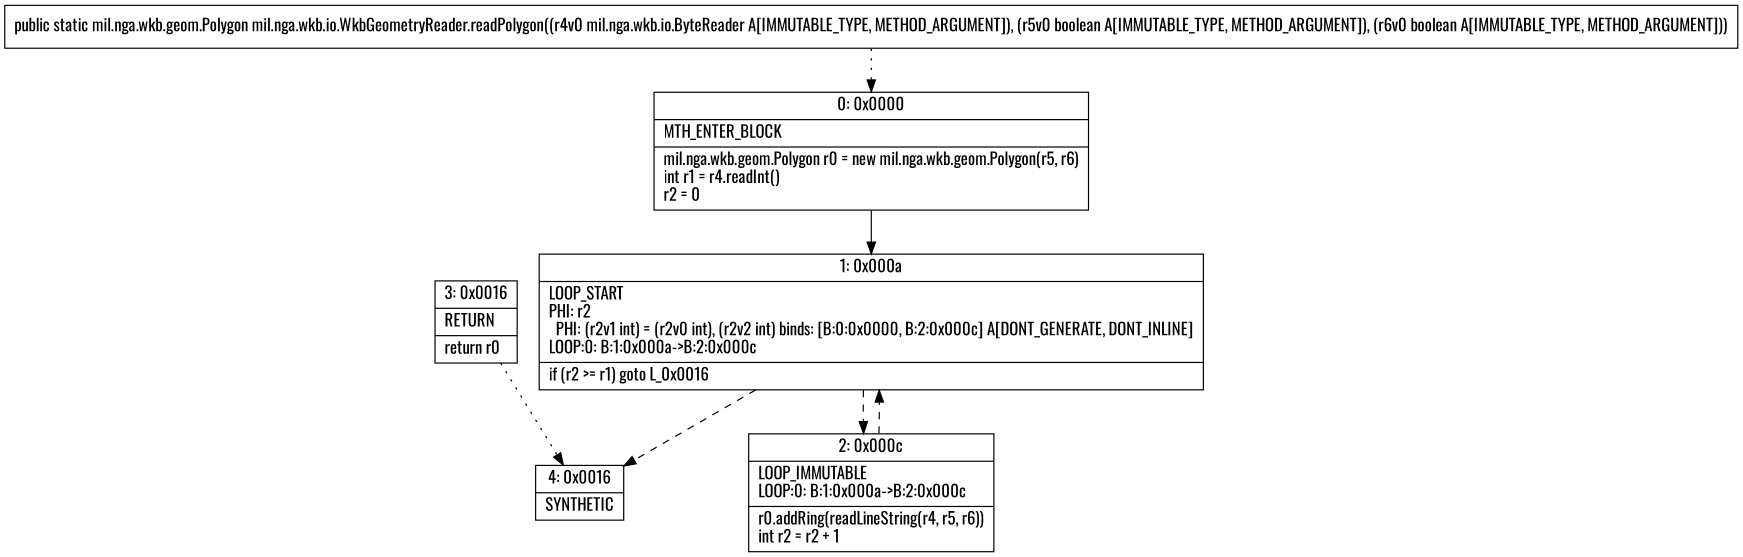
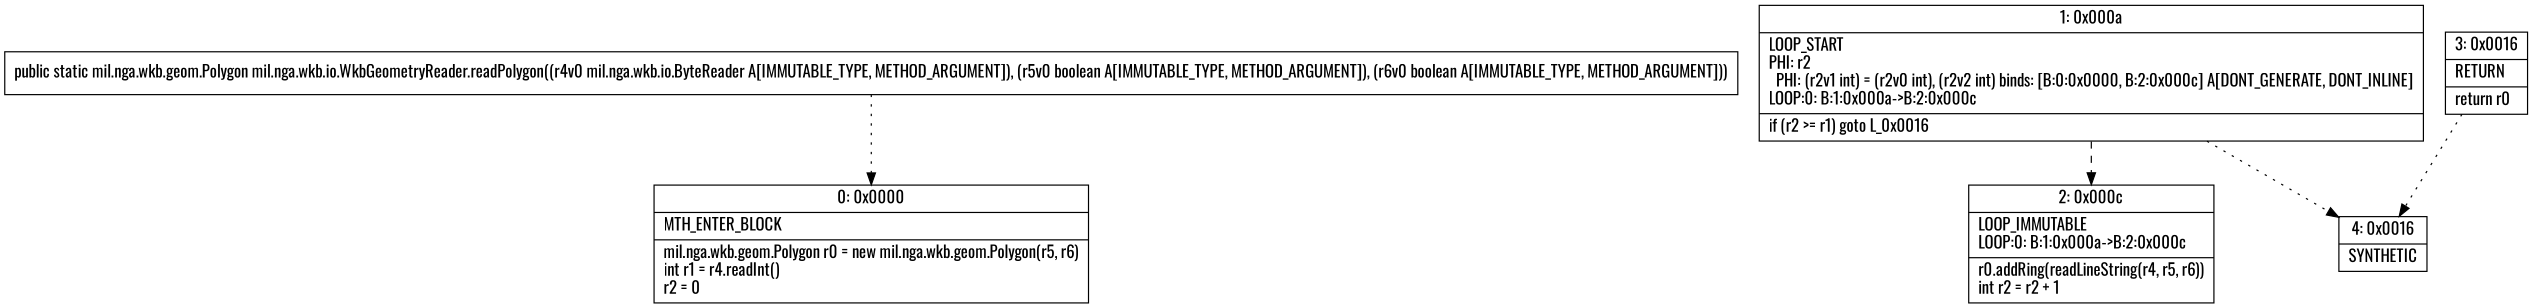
(871, 226) -> none
(879, 418) -> none
(695, 425) -> (2268, 176)
